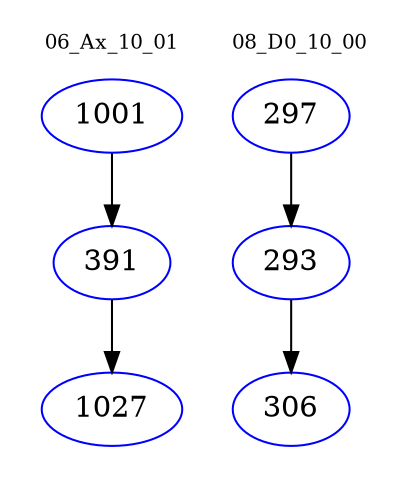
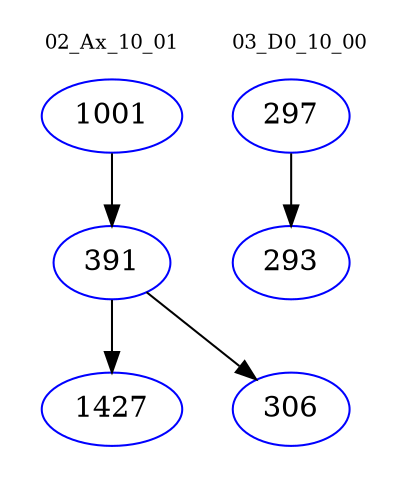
(112, 44) -> (112, 44)
(300, 44) -> (300, 44)
(291, 326) -> (186, 324)
(112, 409) -> (112, 409)
